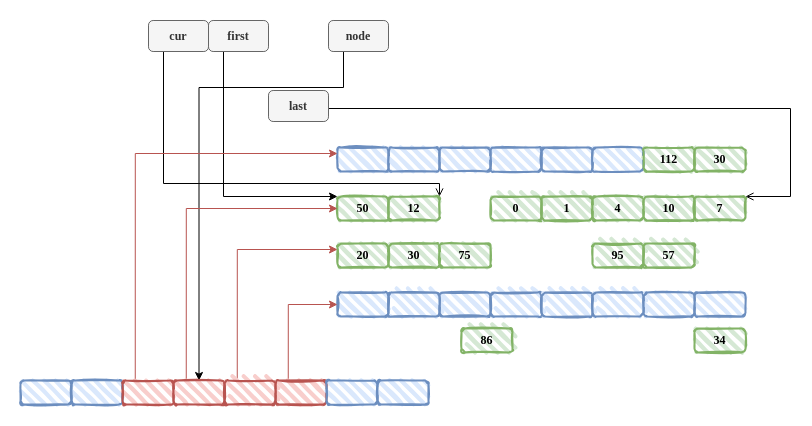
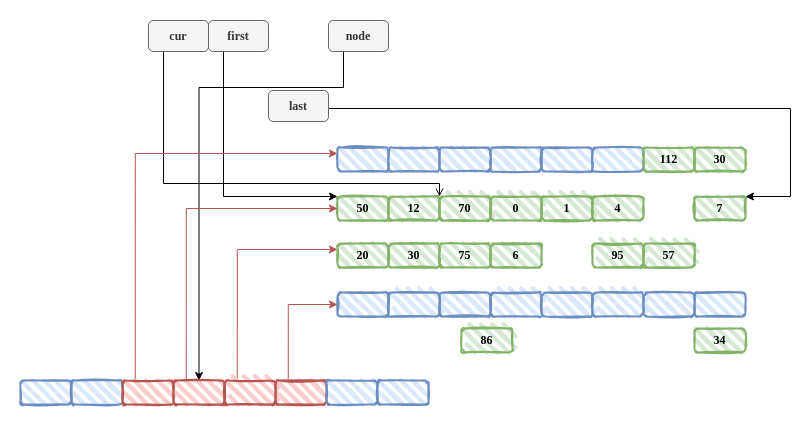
(751, 197) -> (753, 197)
none -> (465, 209)
(669, 209) -> none
none -> (516, 256)
